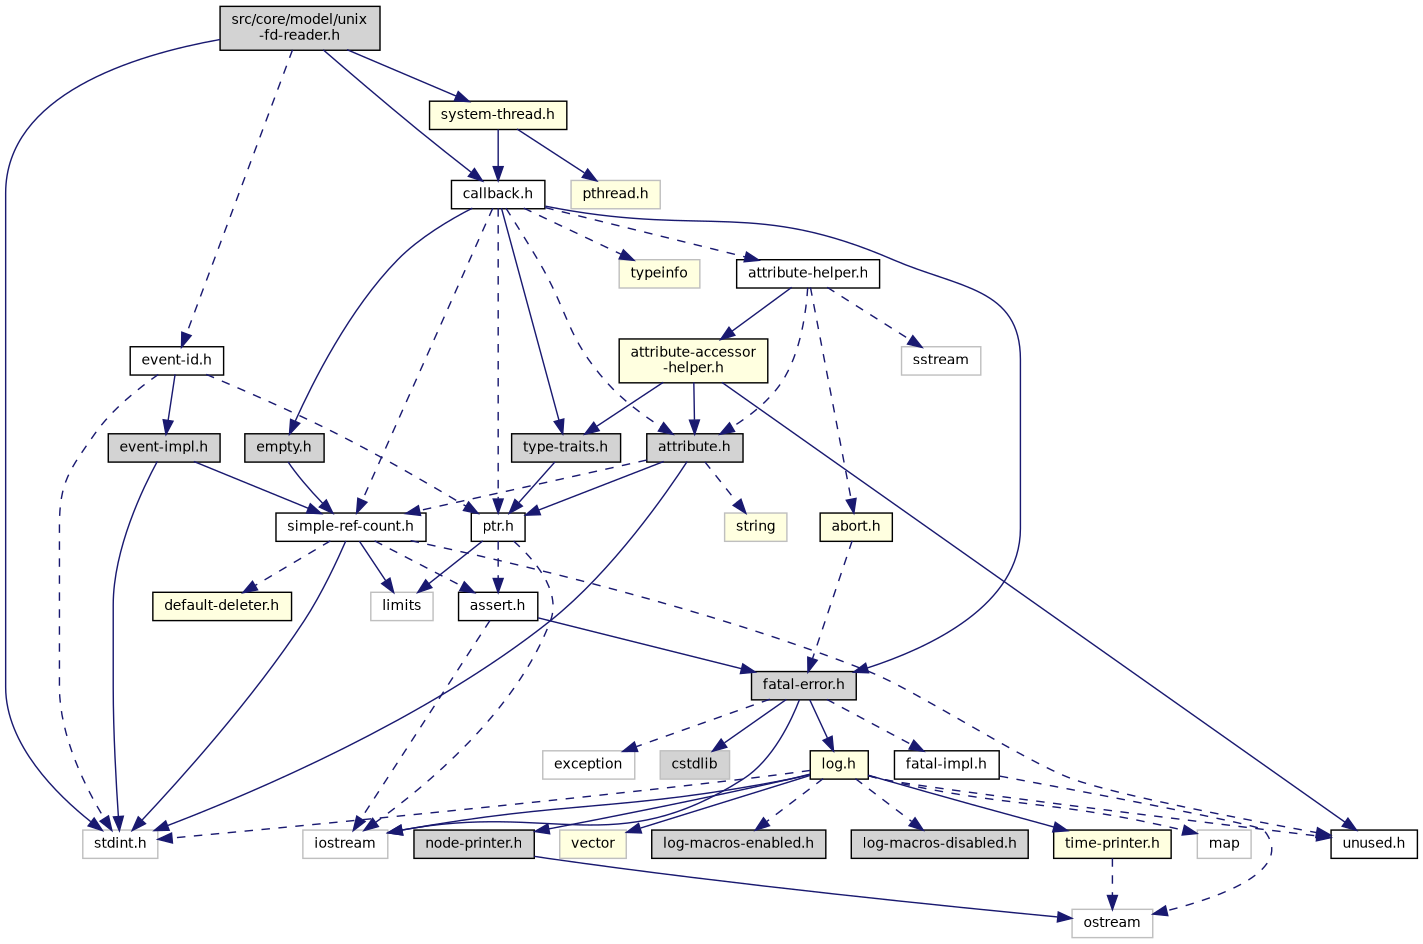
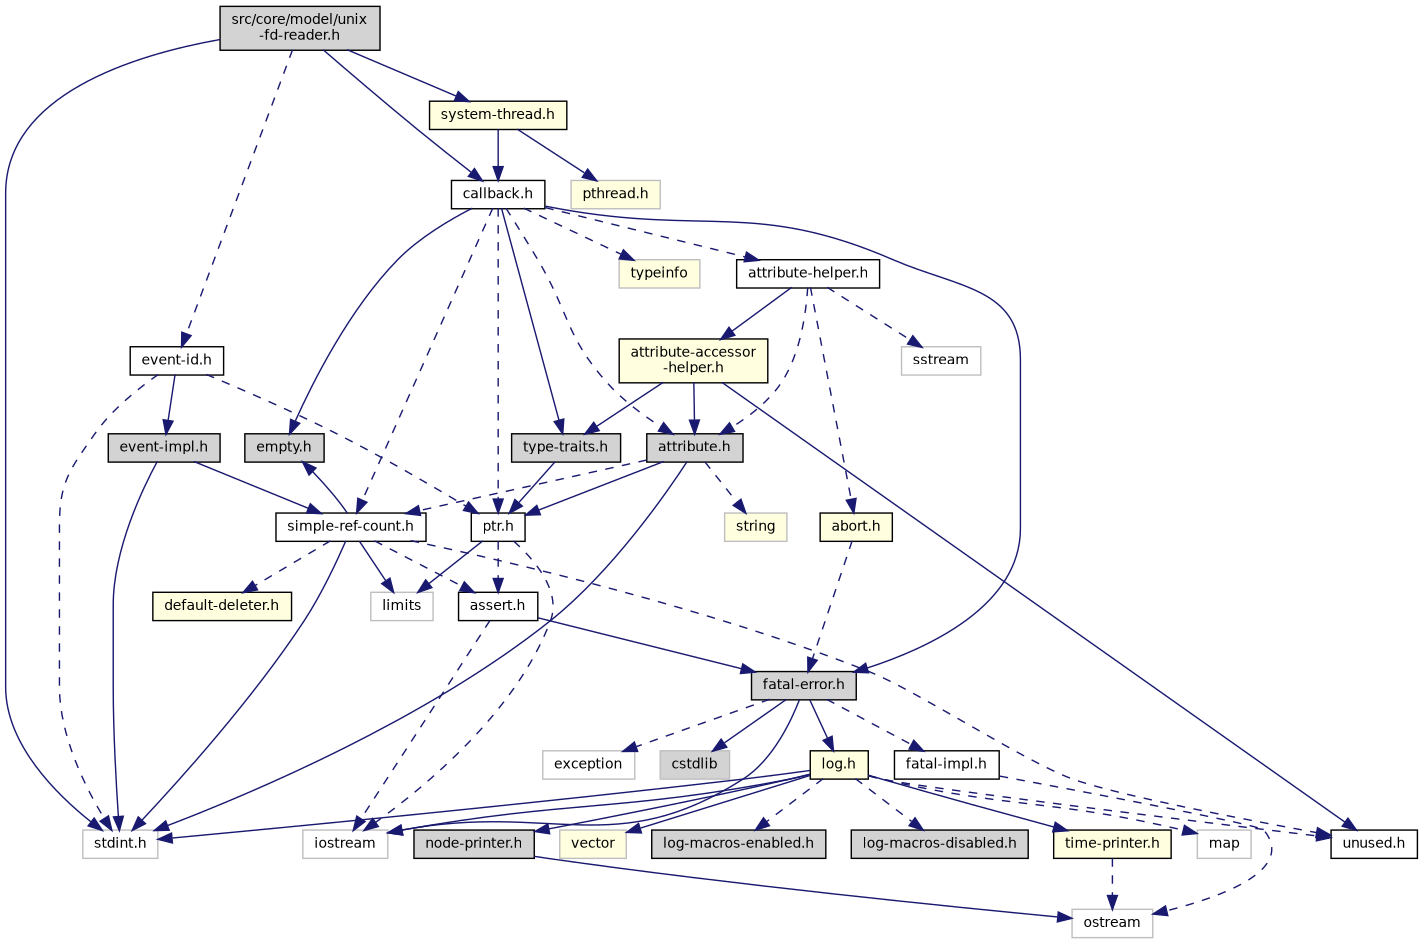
(305, 483) -> (331, 492)
(492, 807) -> (492, 807)
